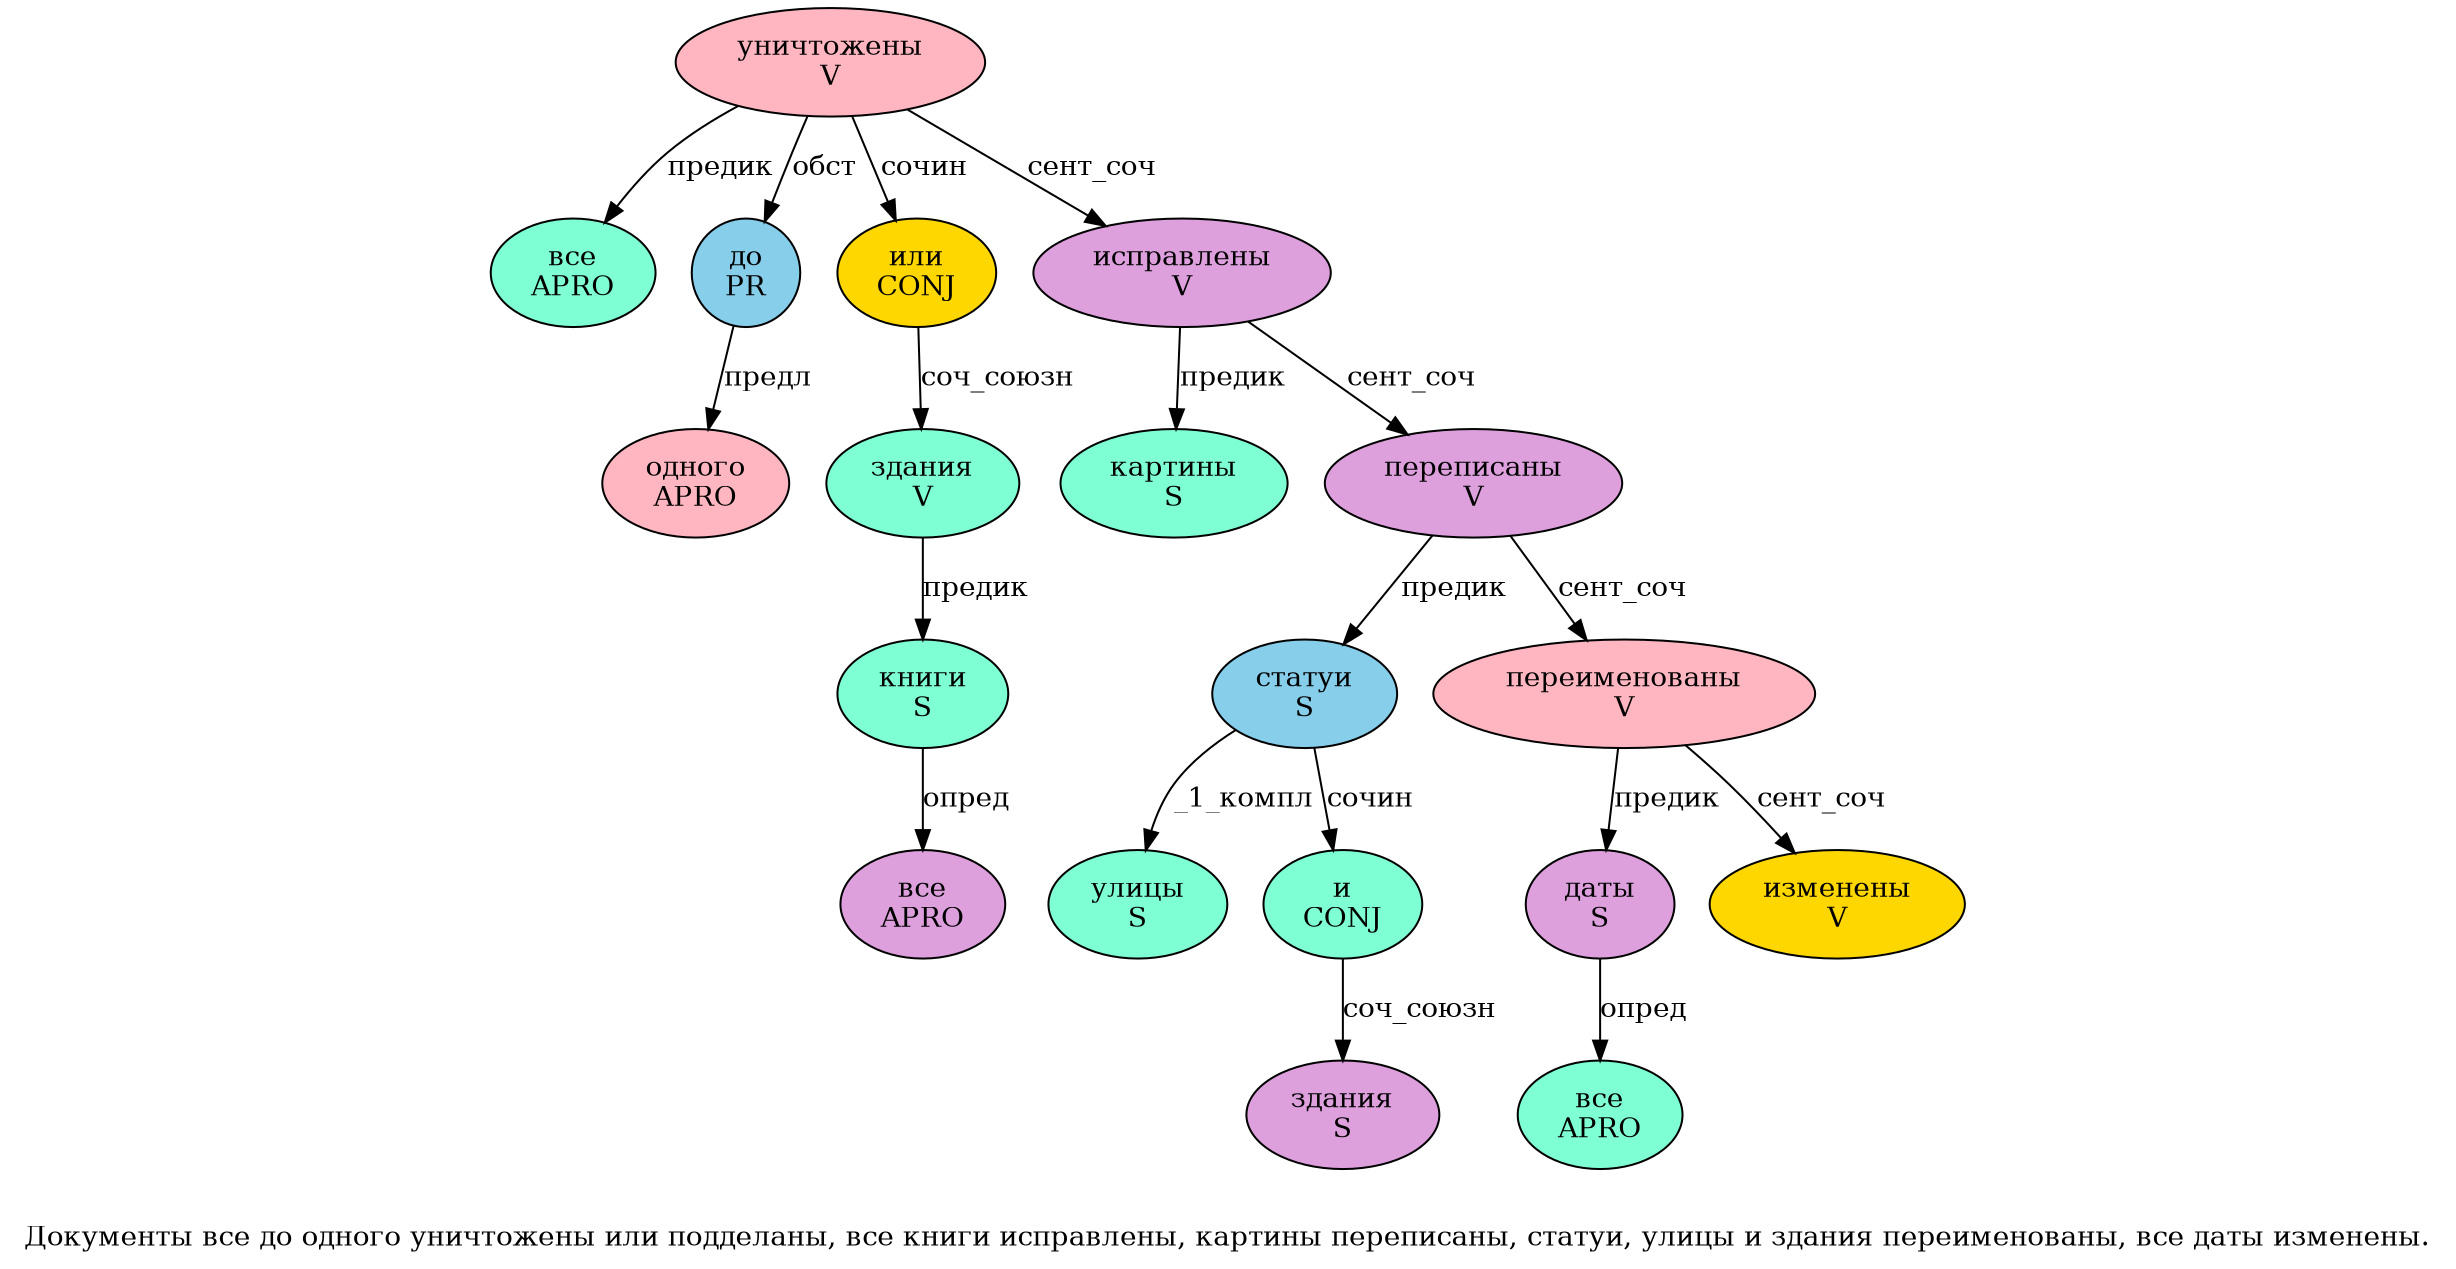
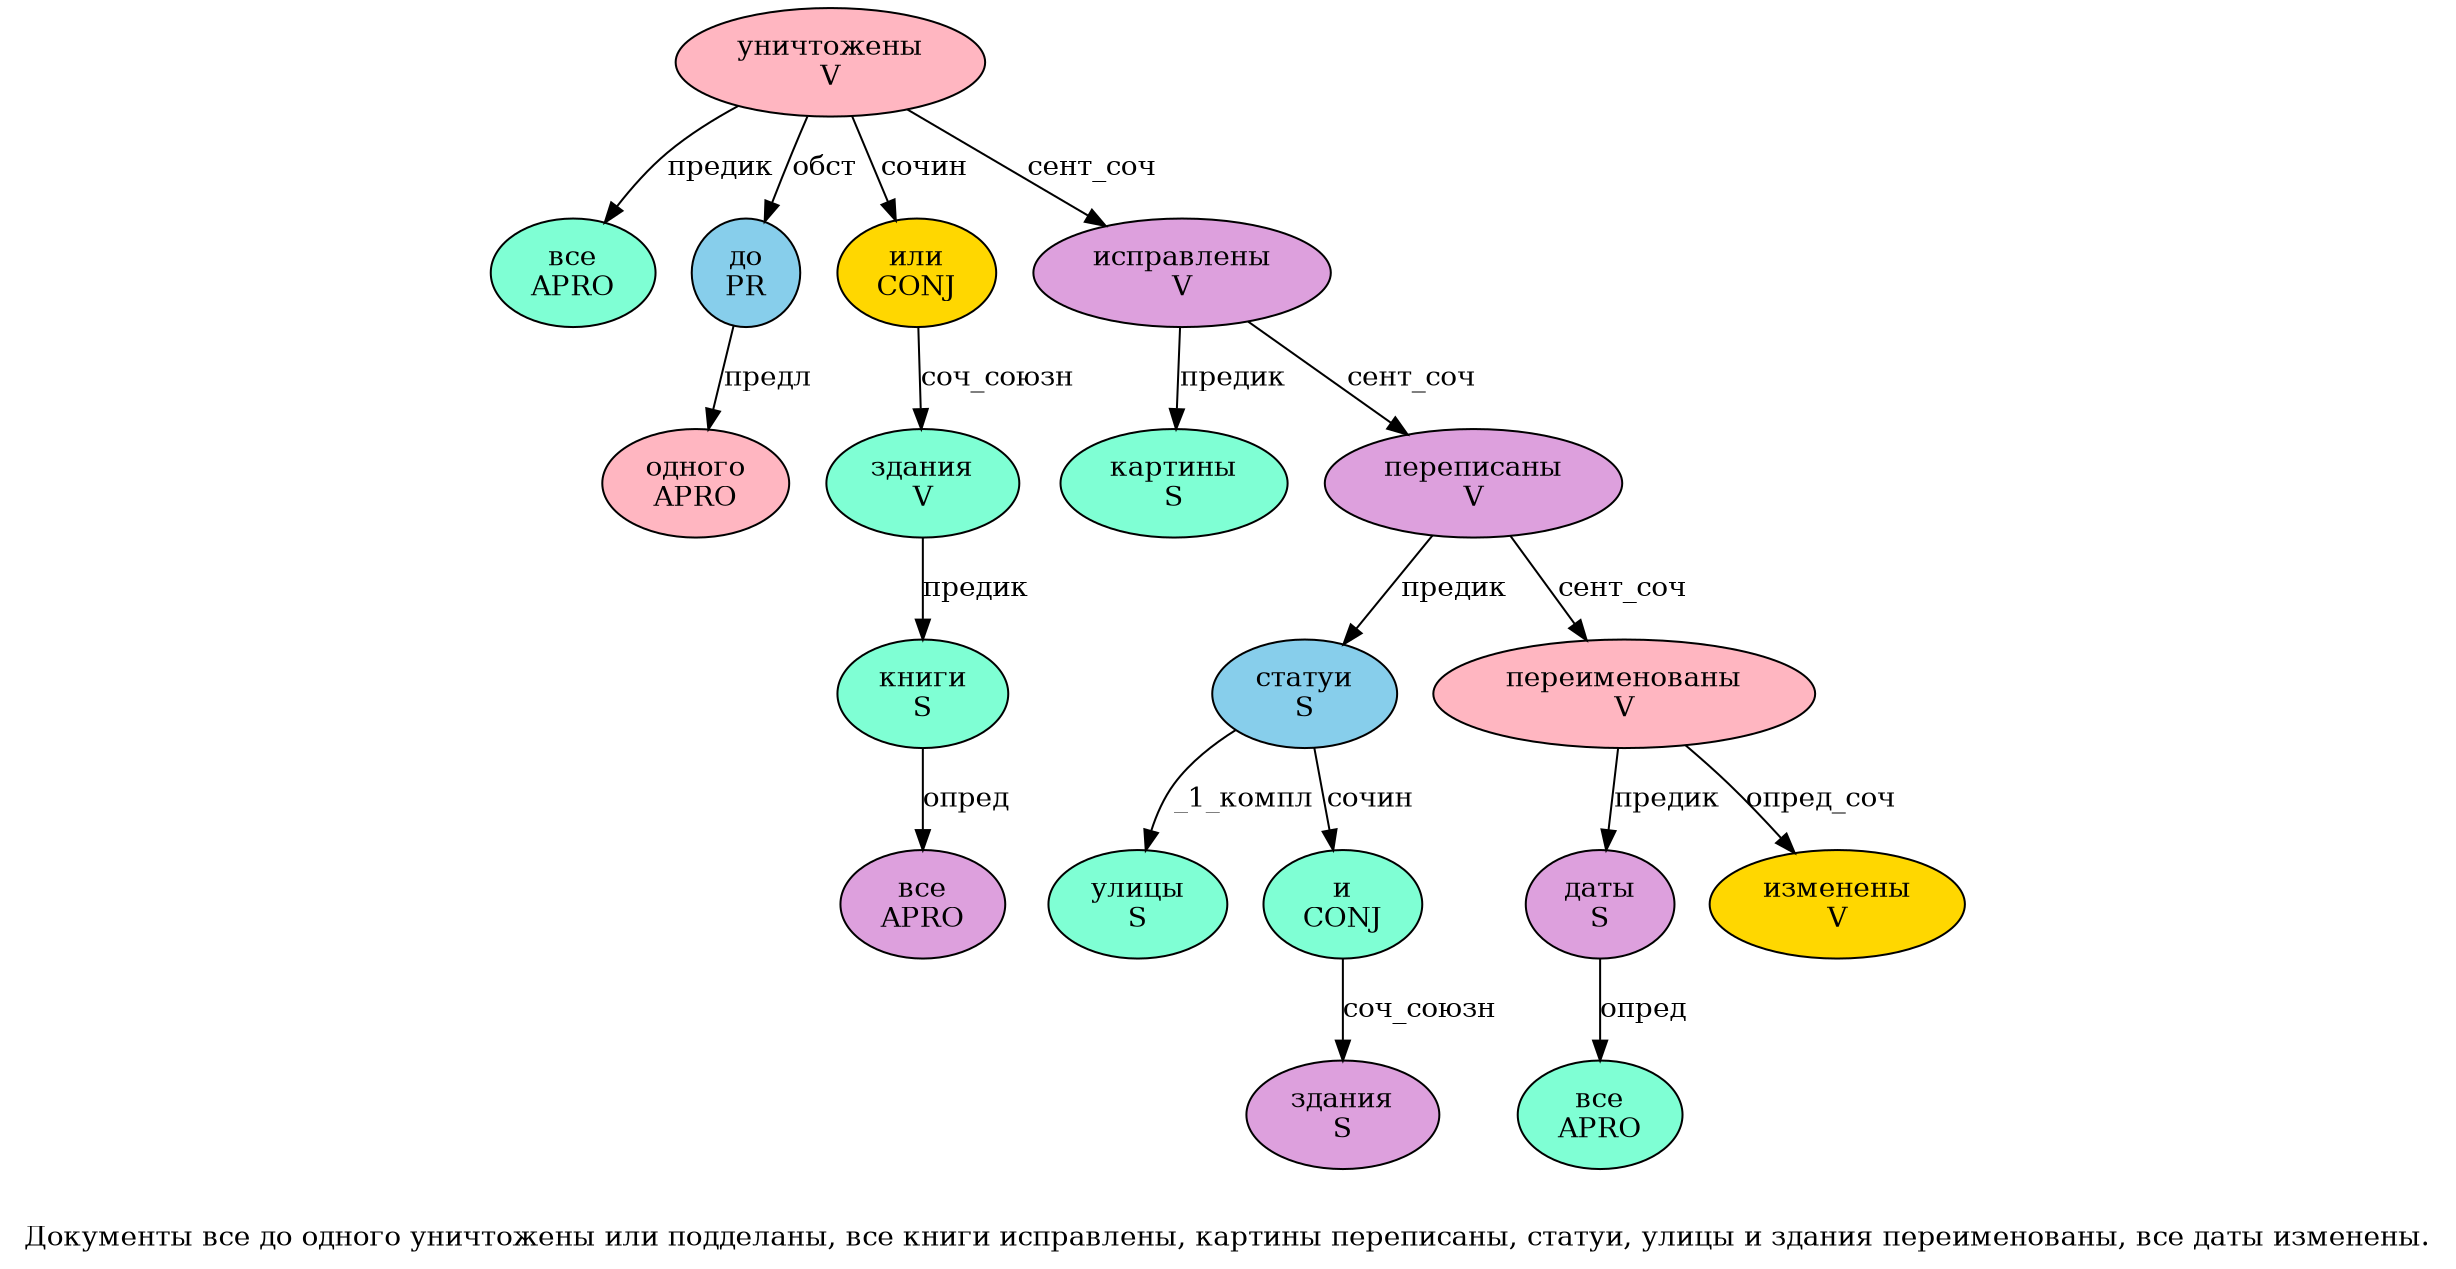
(1821, 799) -> (1821, 799)
